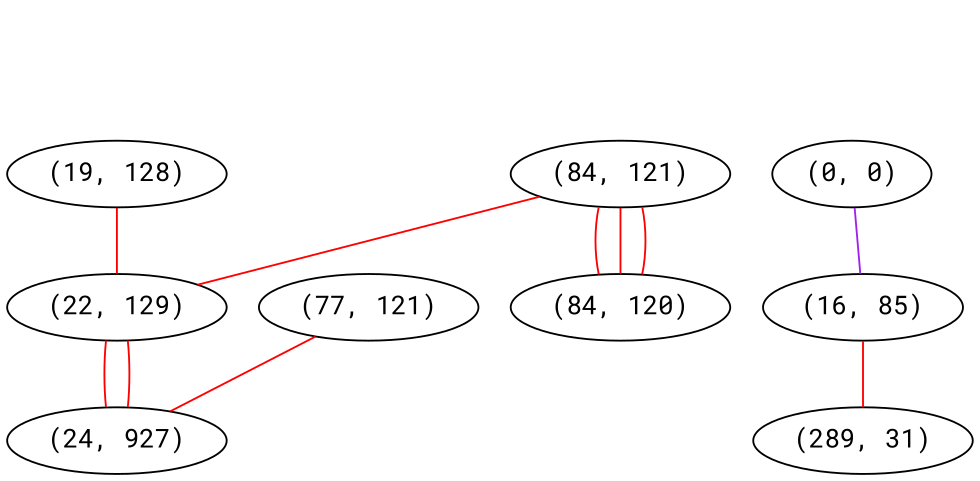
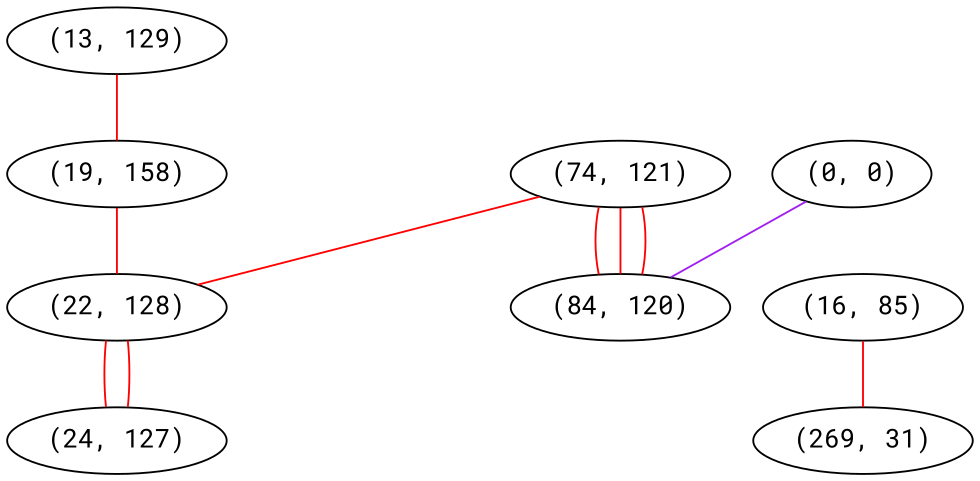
none -> (117, 41)
(117, 174) -> (117, 174)
(620, 174) -> (620, 174)
(857, 241) -> (739, 239)
(117, 307) -> (117, 307)
(369, 307) -> none
(117, 441) -> (117, 441)
(863, 441) -> (863, 441)
